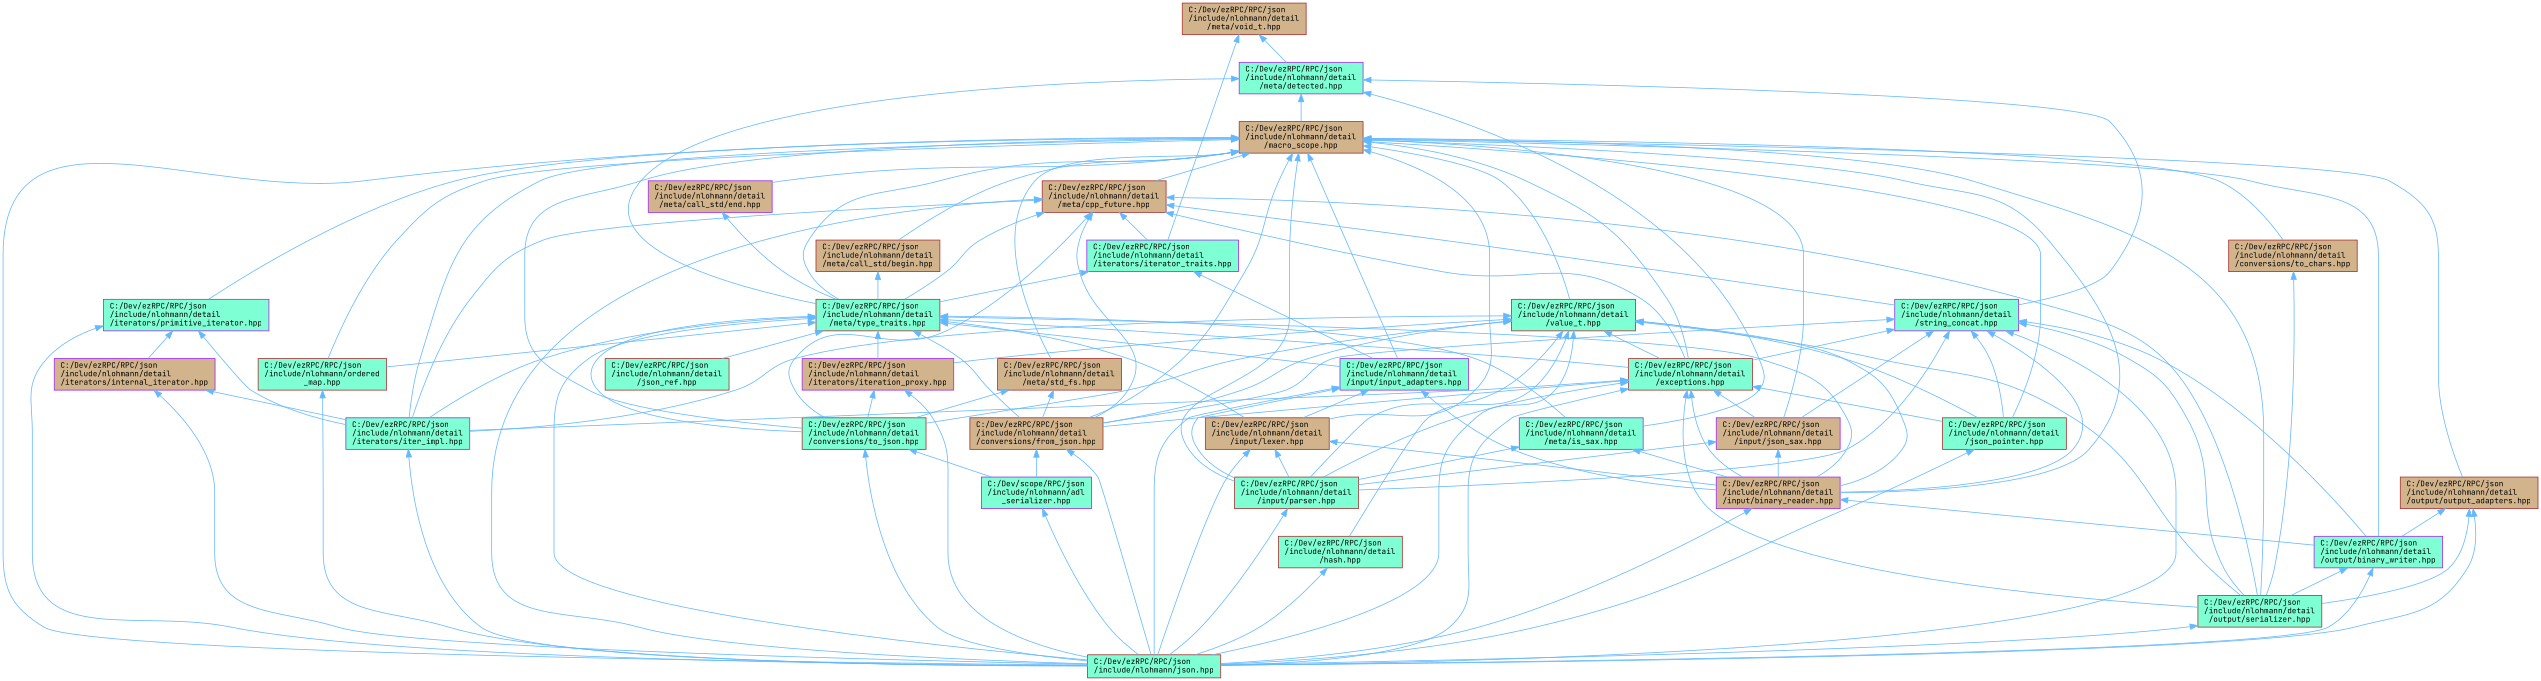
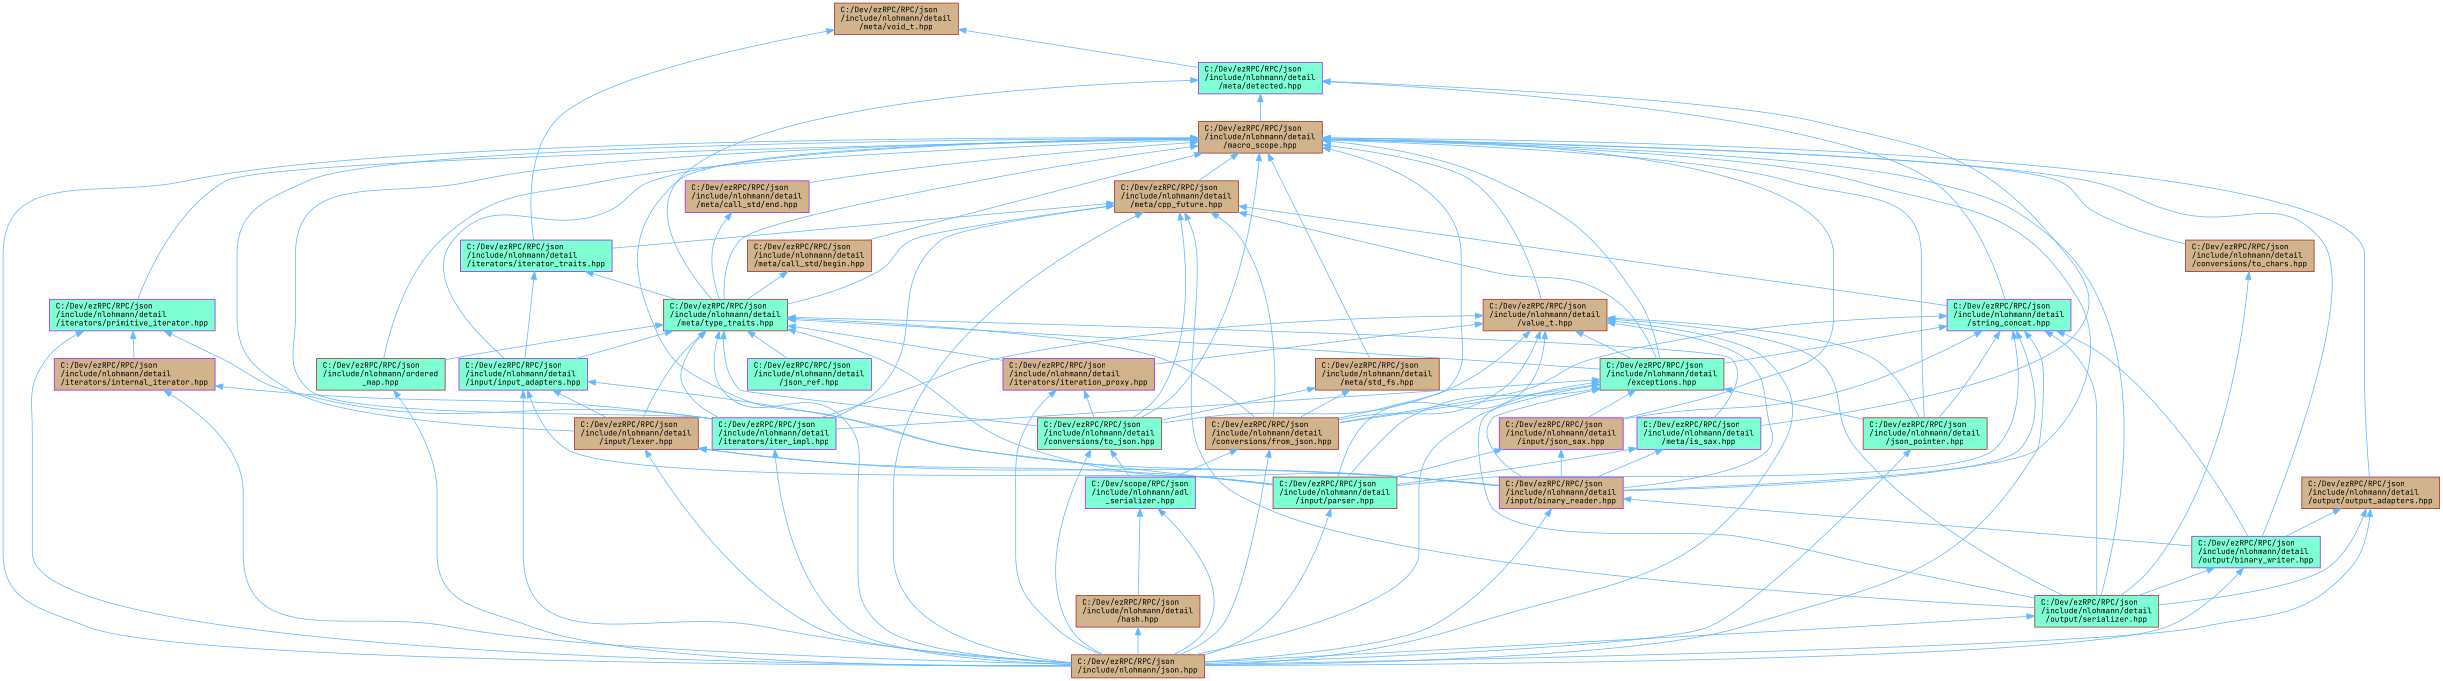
(1574, 315) -> (1545, 315)
(667, 374) -> (809, 374)
(1422, 424) -> (1139, 556)
(1340, 552) -> (1138, 611)
(1154, 666) -> (1138, 666)
